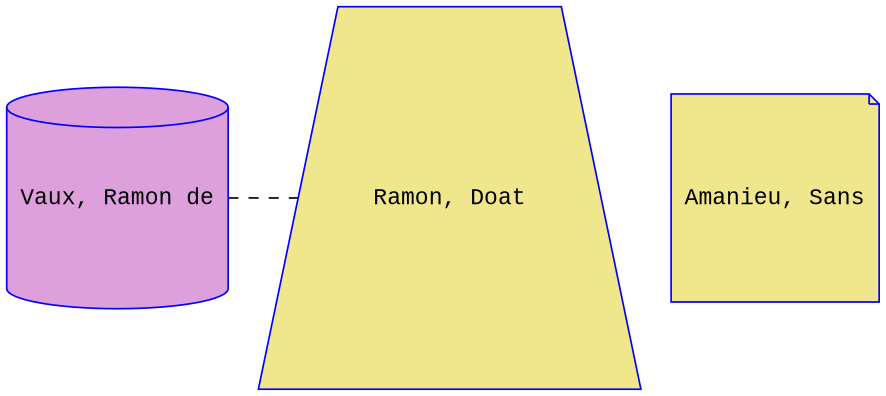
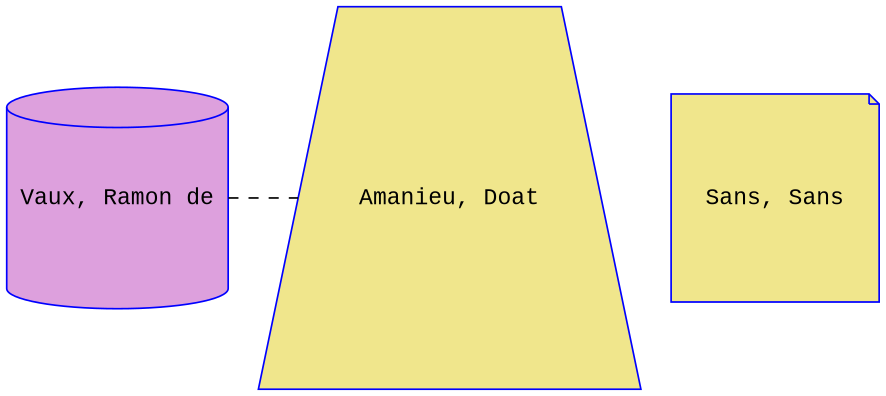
(450, 198) -> (450, 198)
(775, 198) -> (775, 198)
